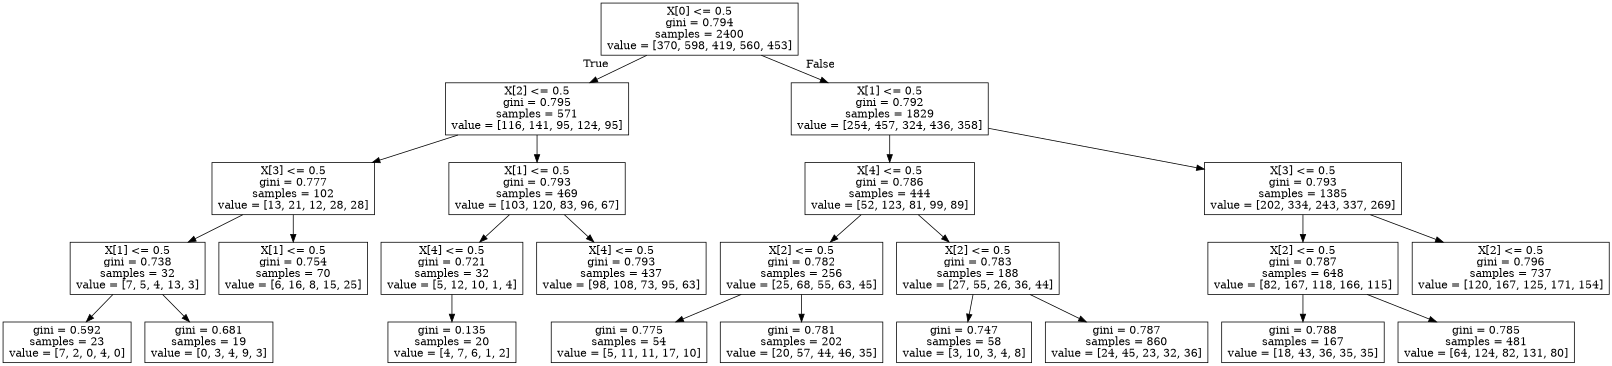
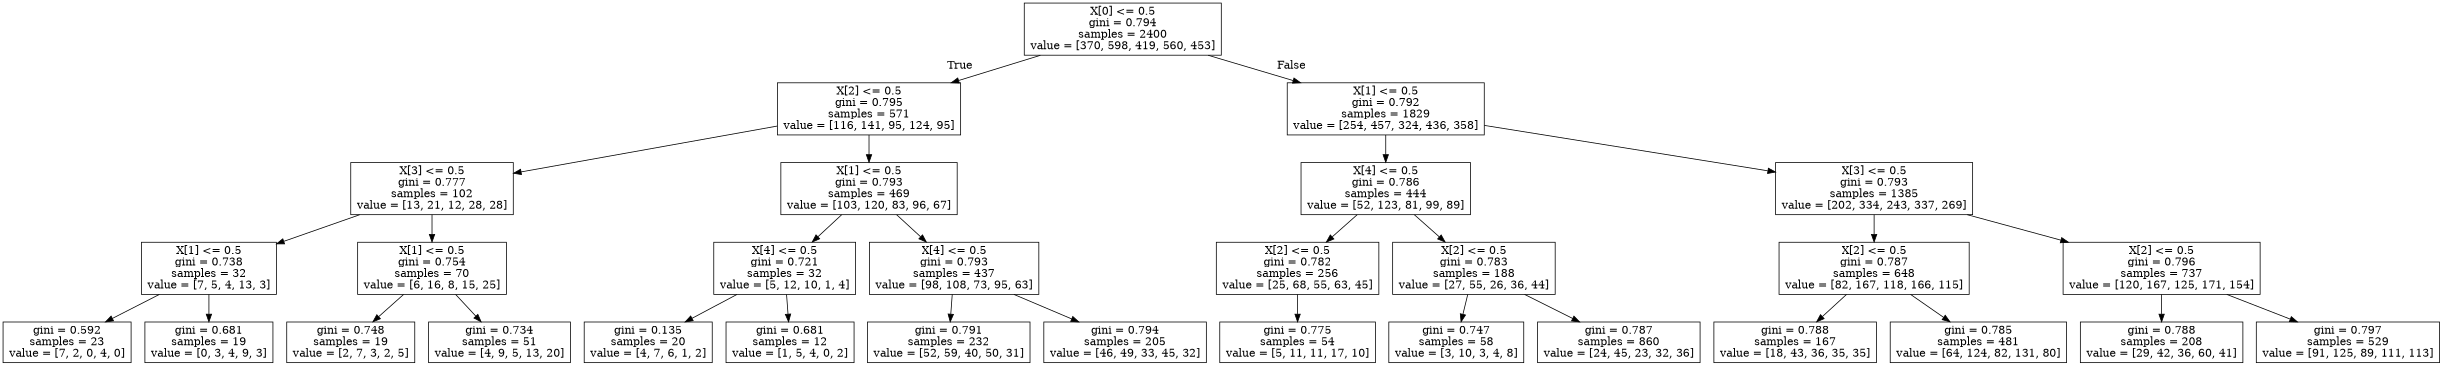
none -> (351, 342)
none -> (499, 342)
none -> (790, 342)
(802, 342) -> none
none -> (949, 342)
none -> (1125, 342)
none -> (2162, 342)
none -> (2348, 342)
